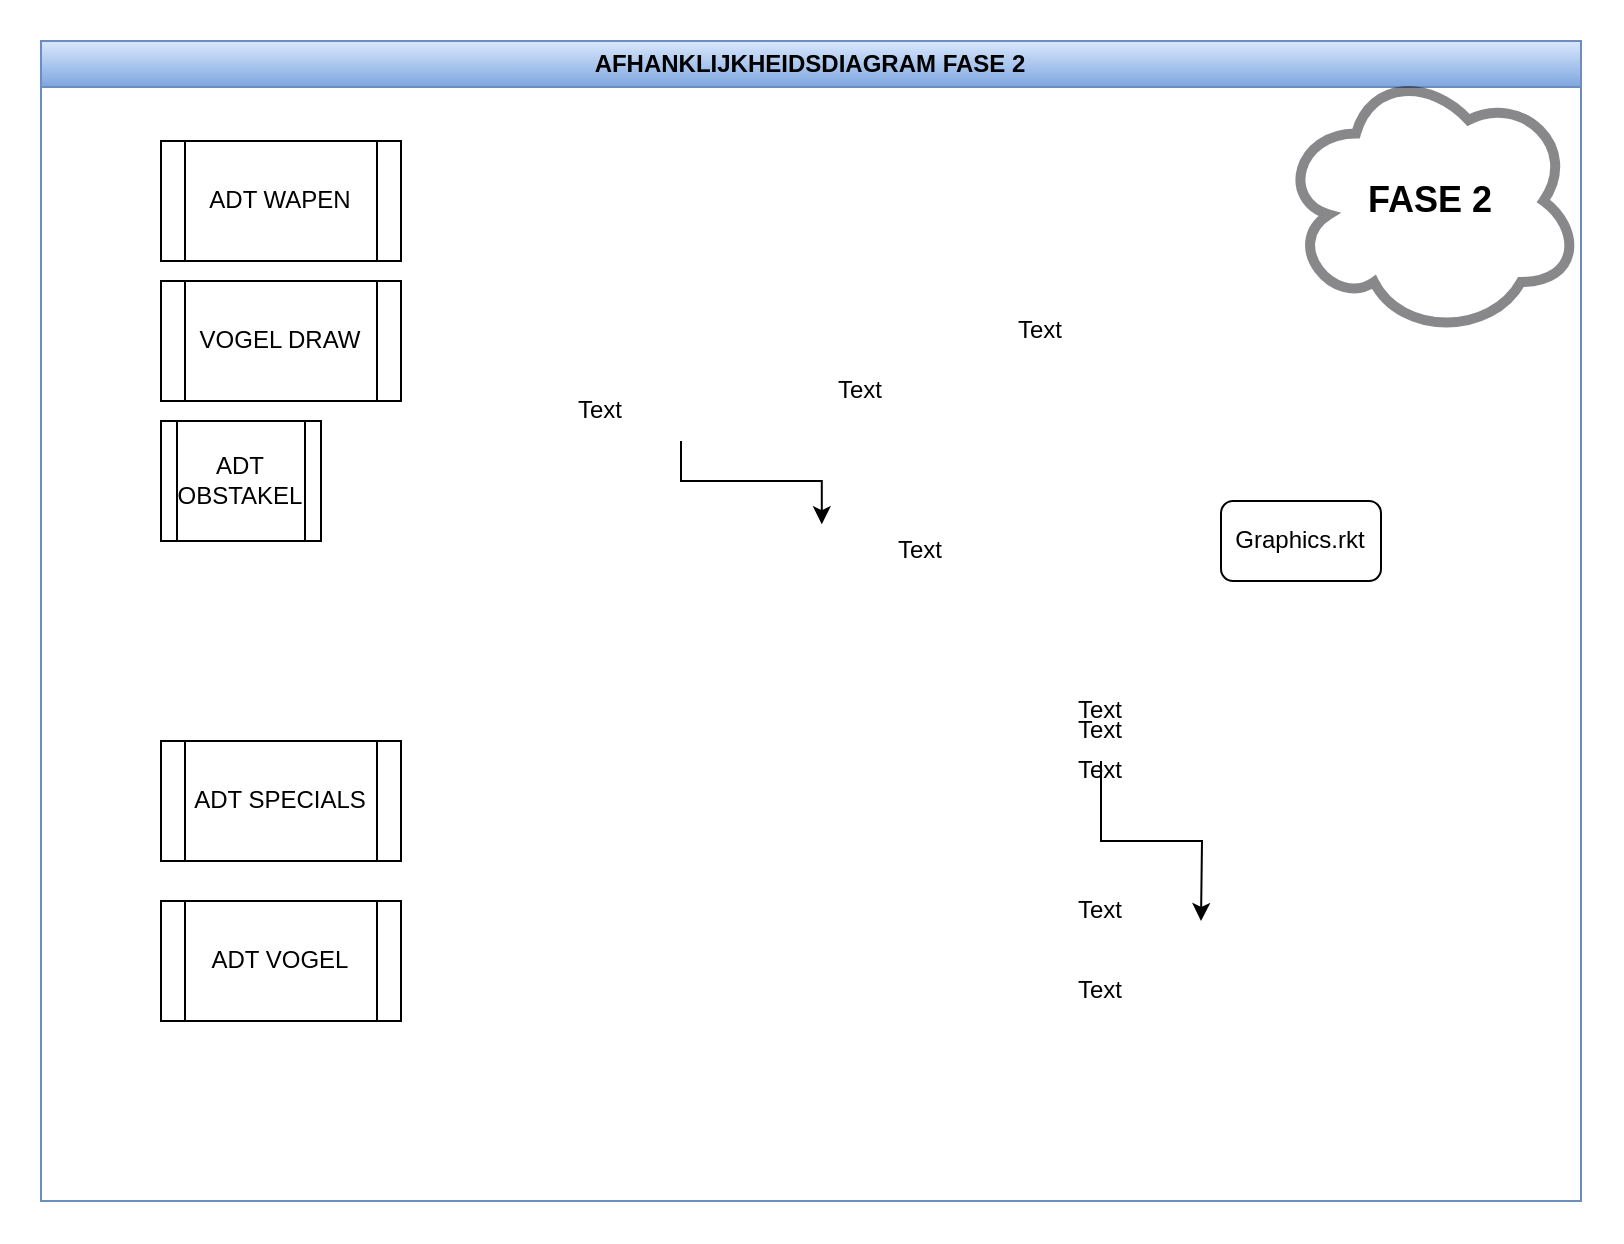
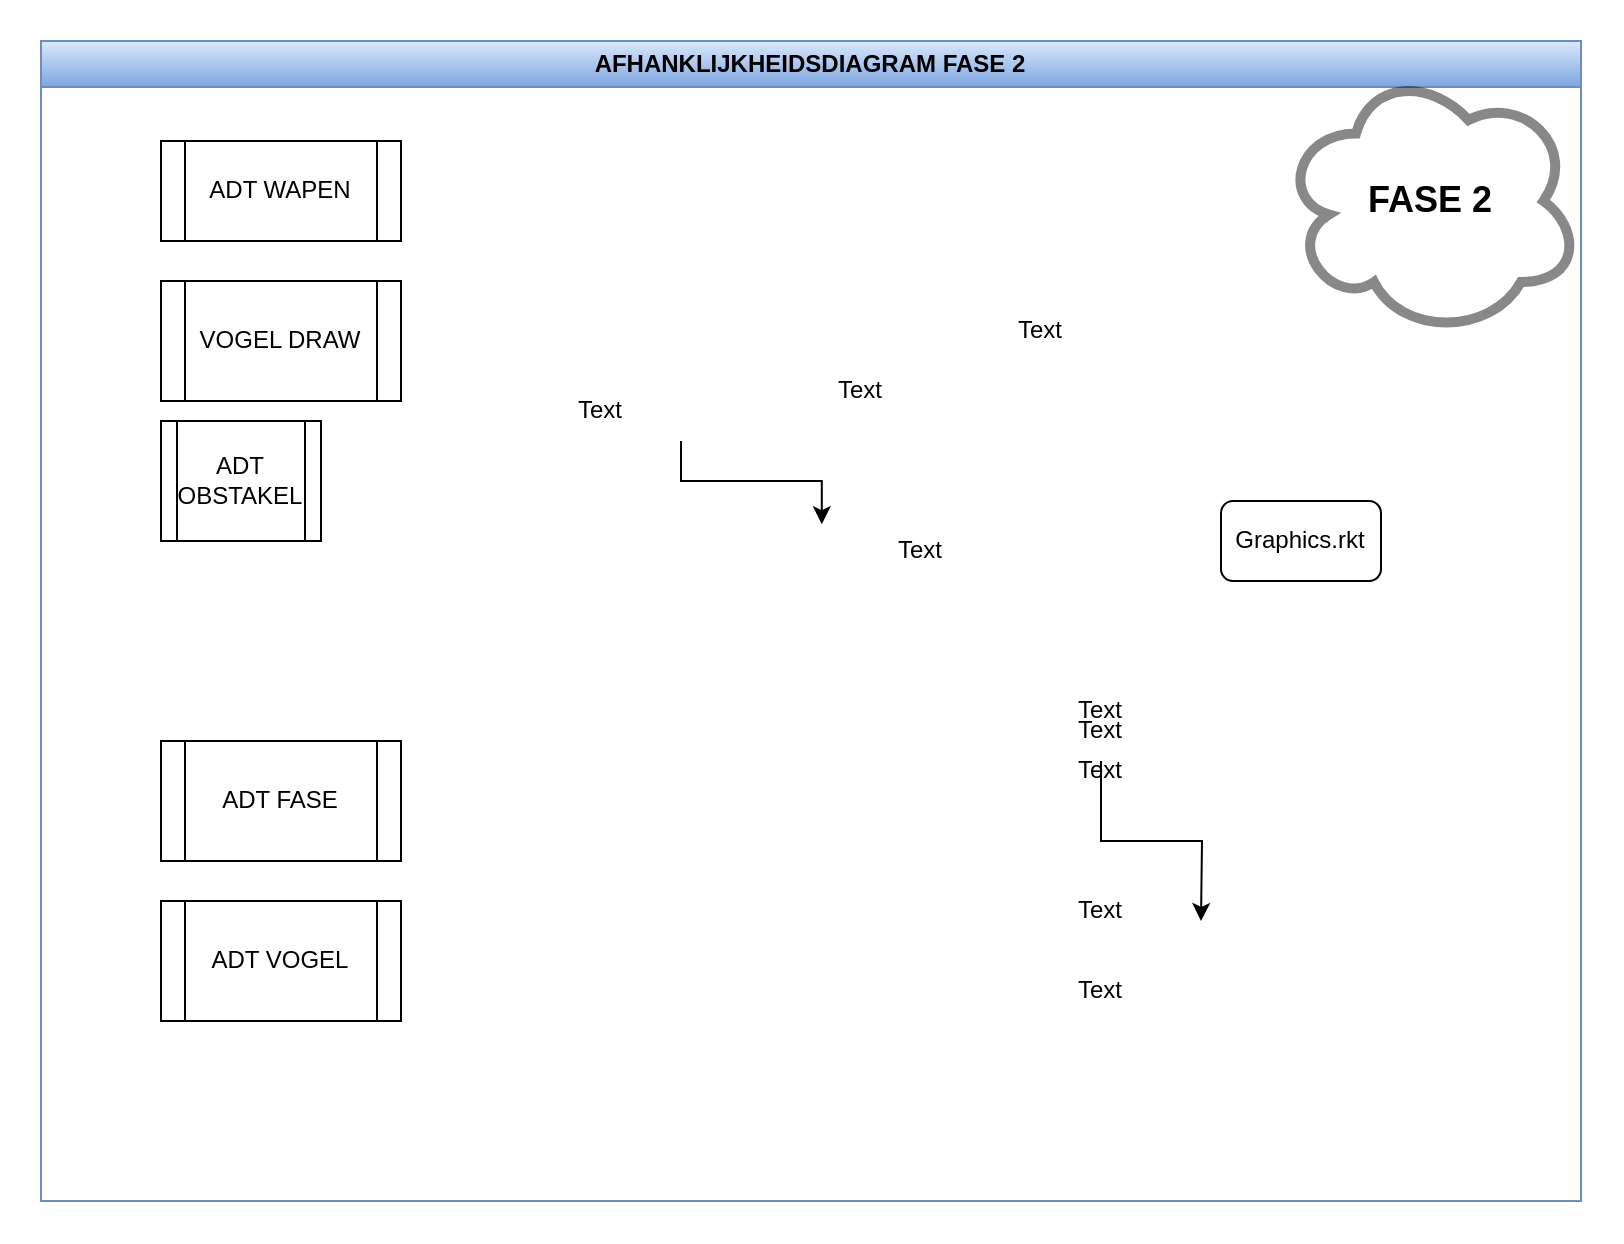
(281, 201) -> (281, 191)
(281, 801) -> (281, 801)
